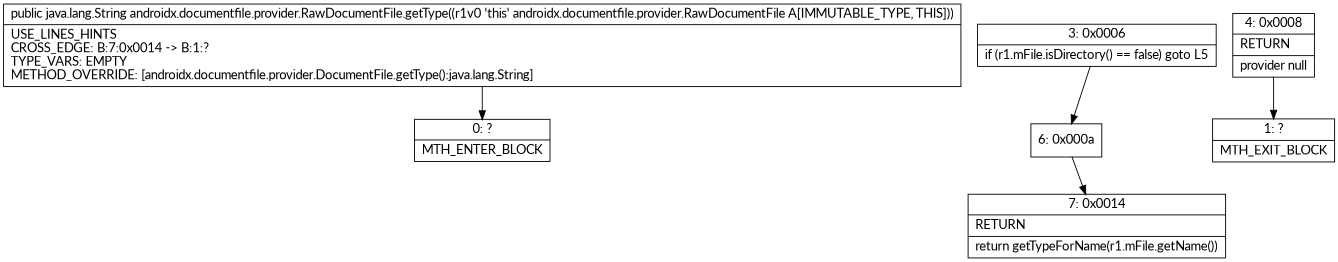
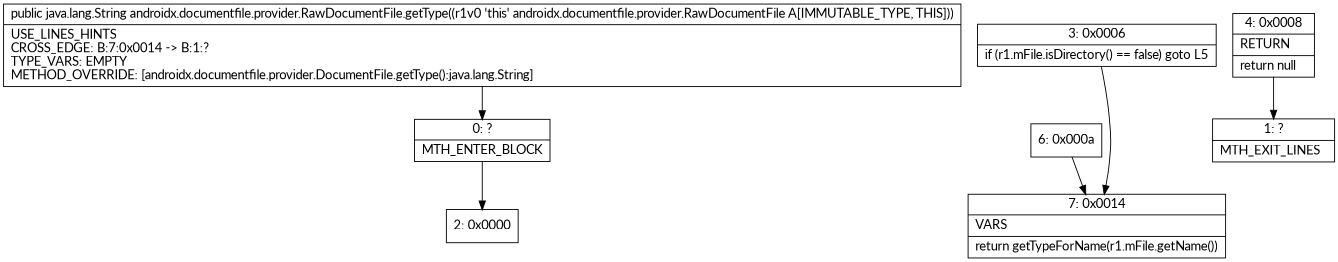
(1274, 66) -> (1268, 66)
(1082, 91) -> (1110, 126)
(1274, 151) -> (1270, 151)
(1000, 225) -> (991, 225)
none -> (482, 226)
